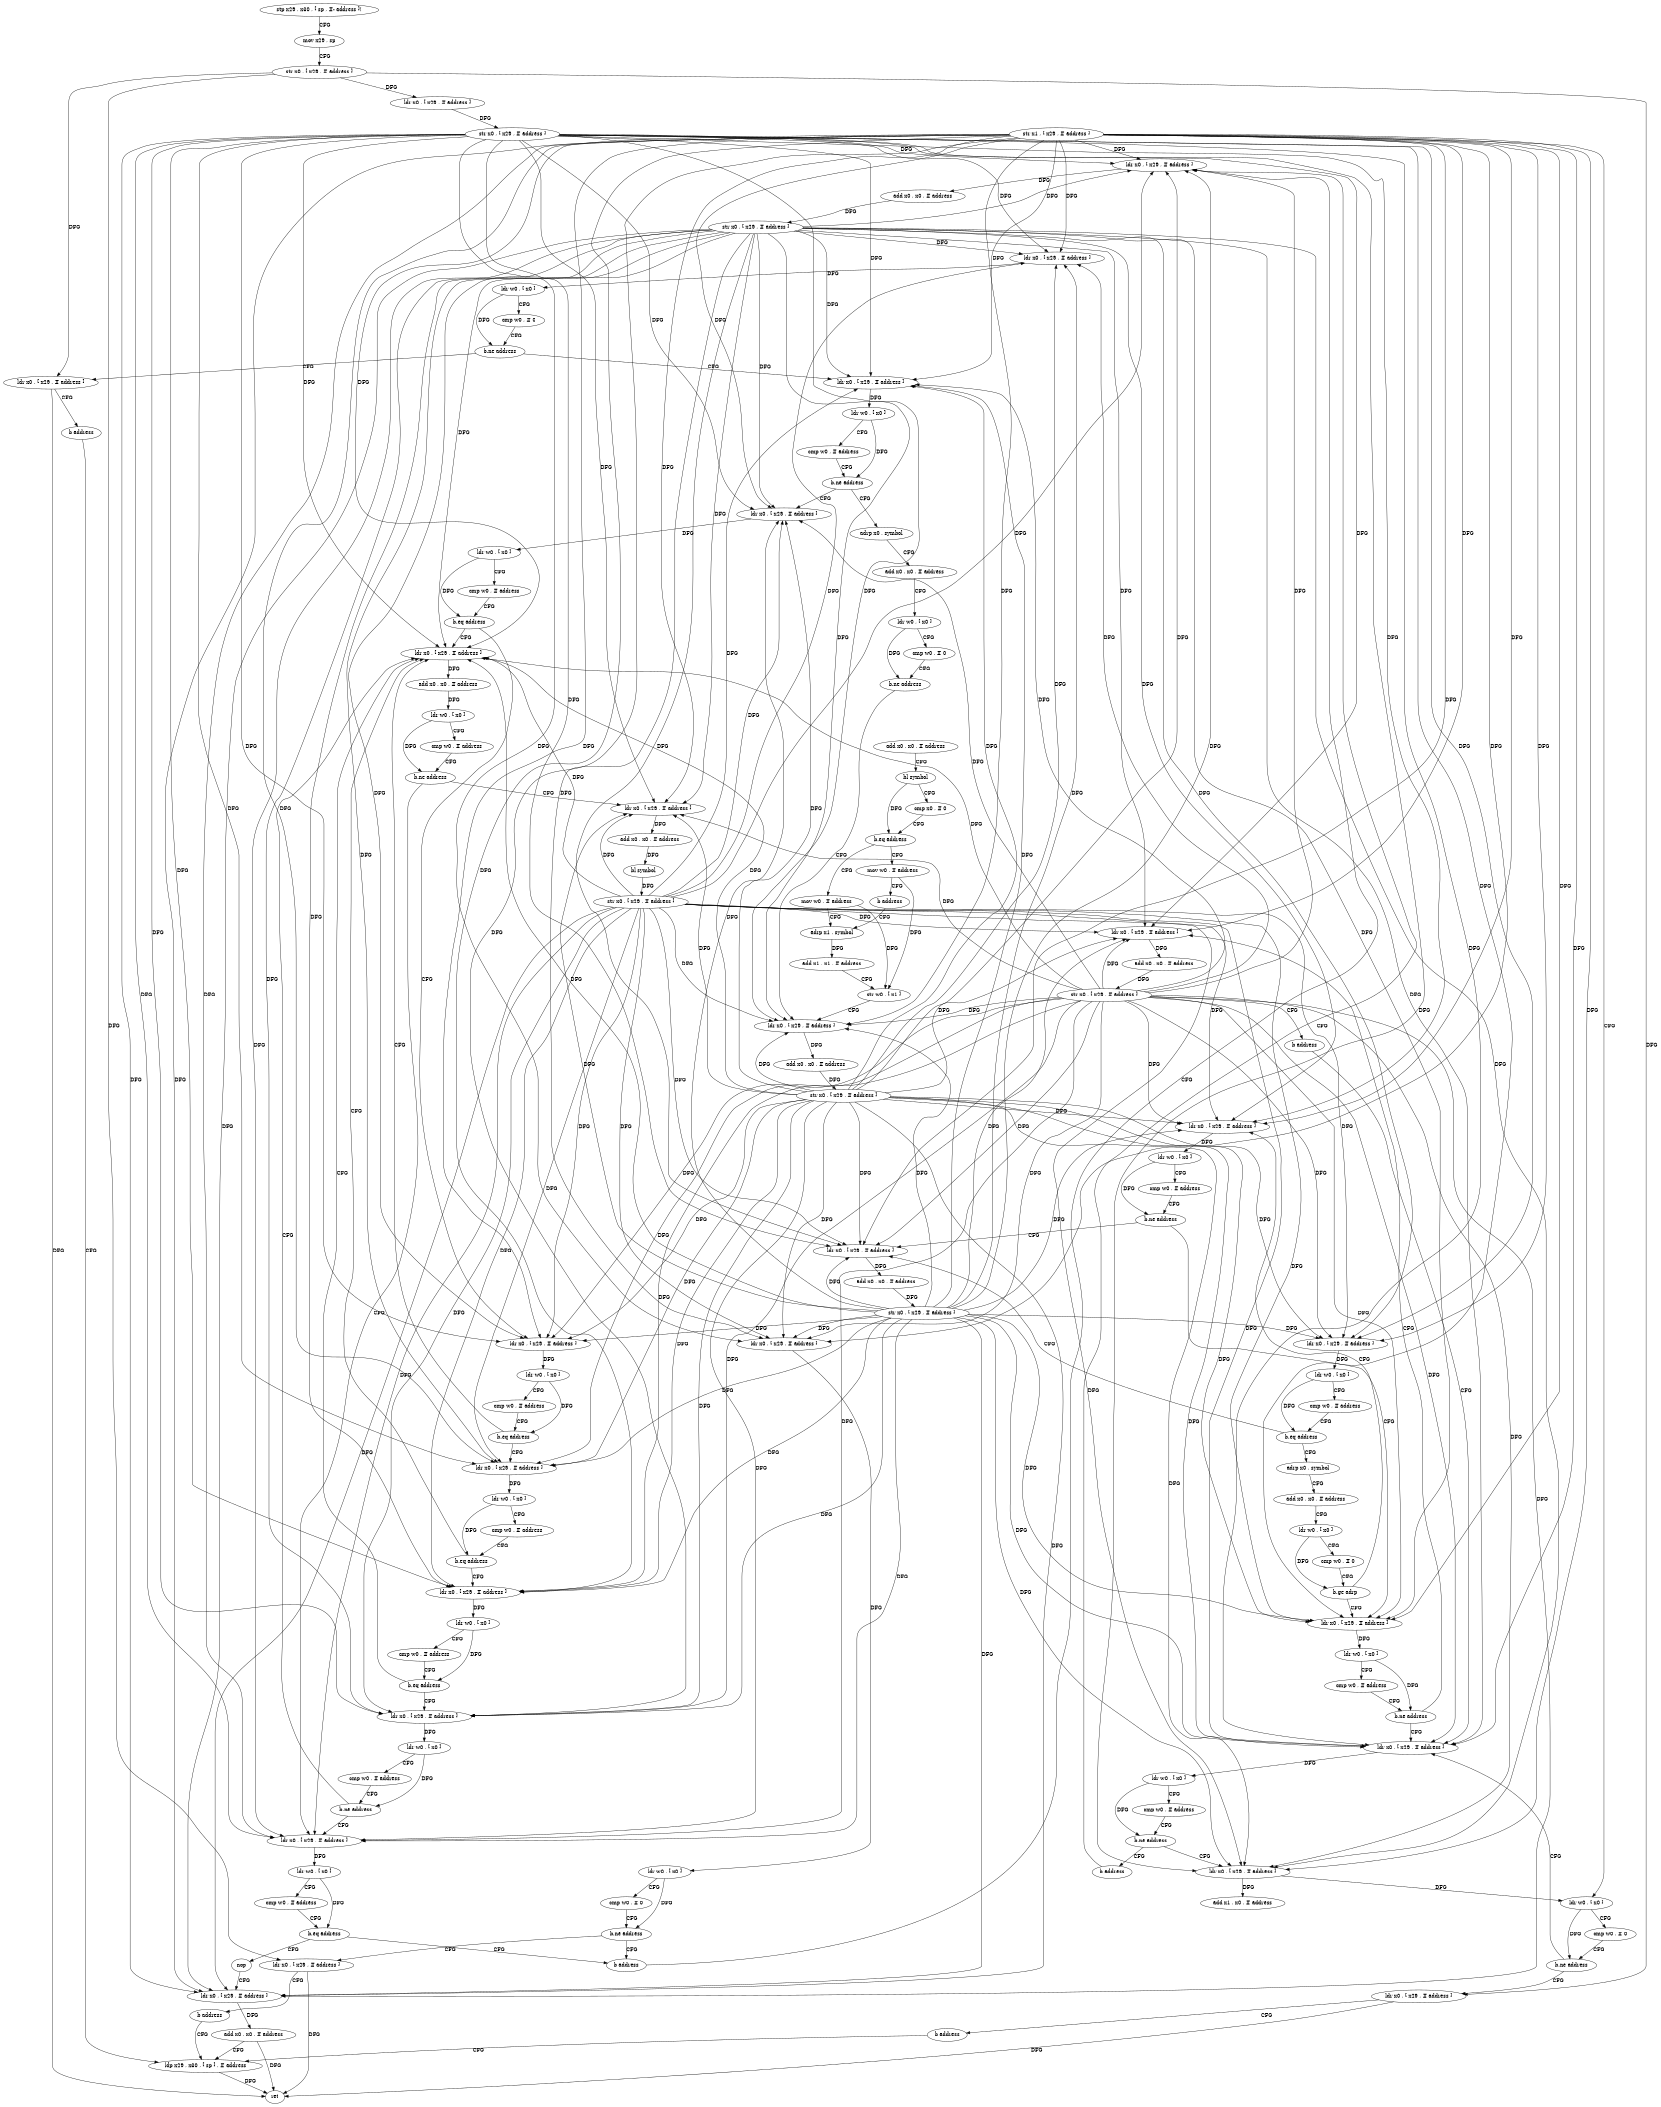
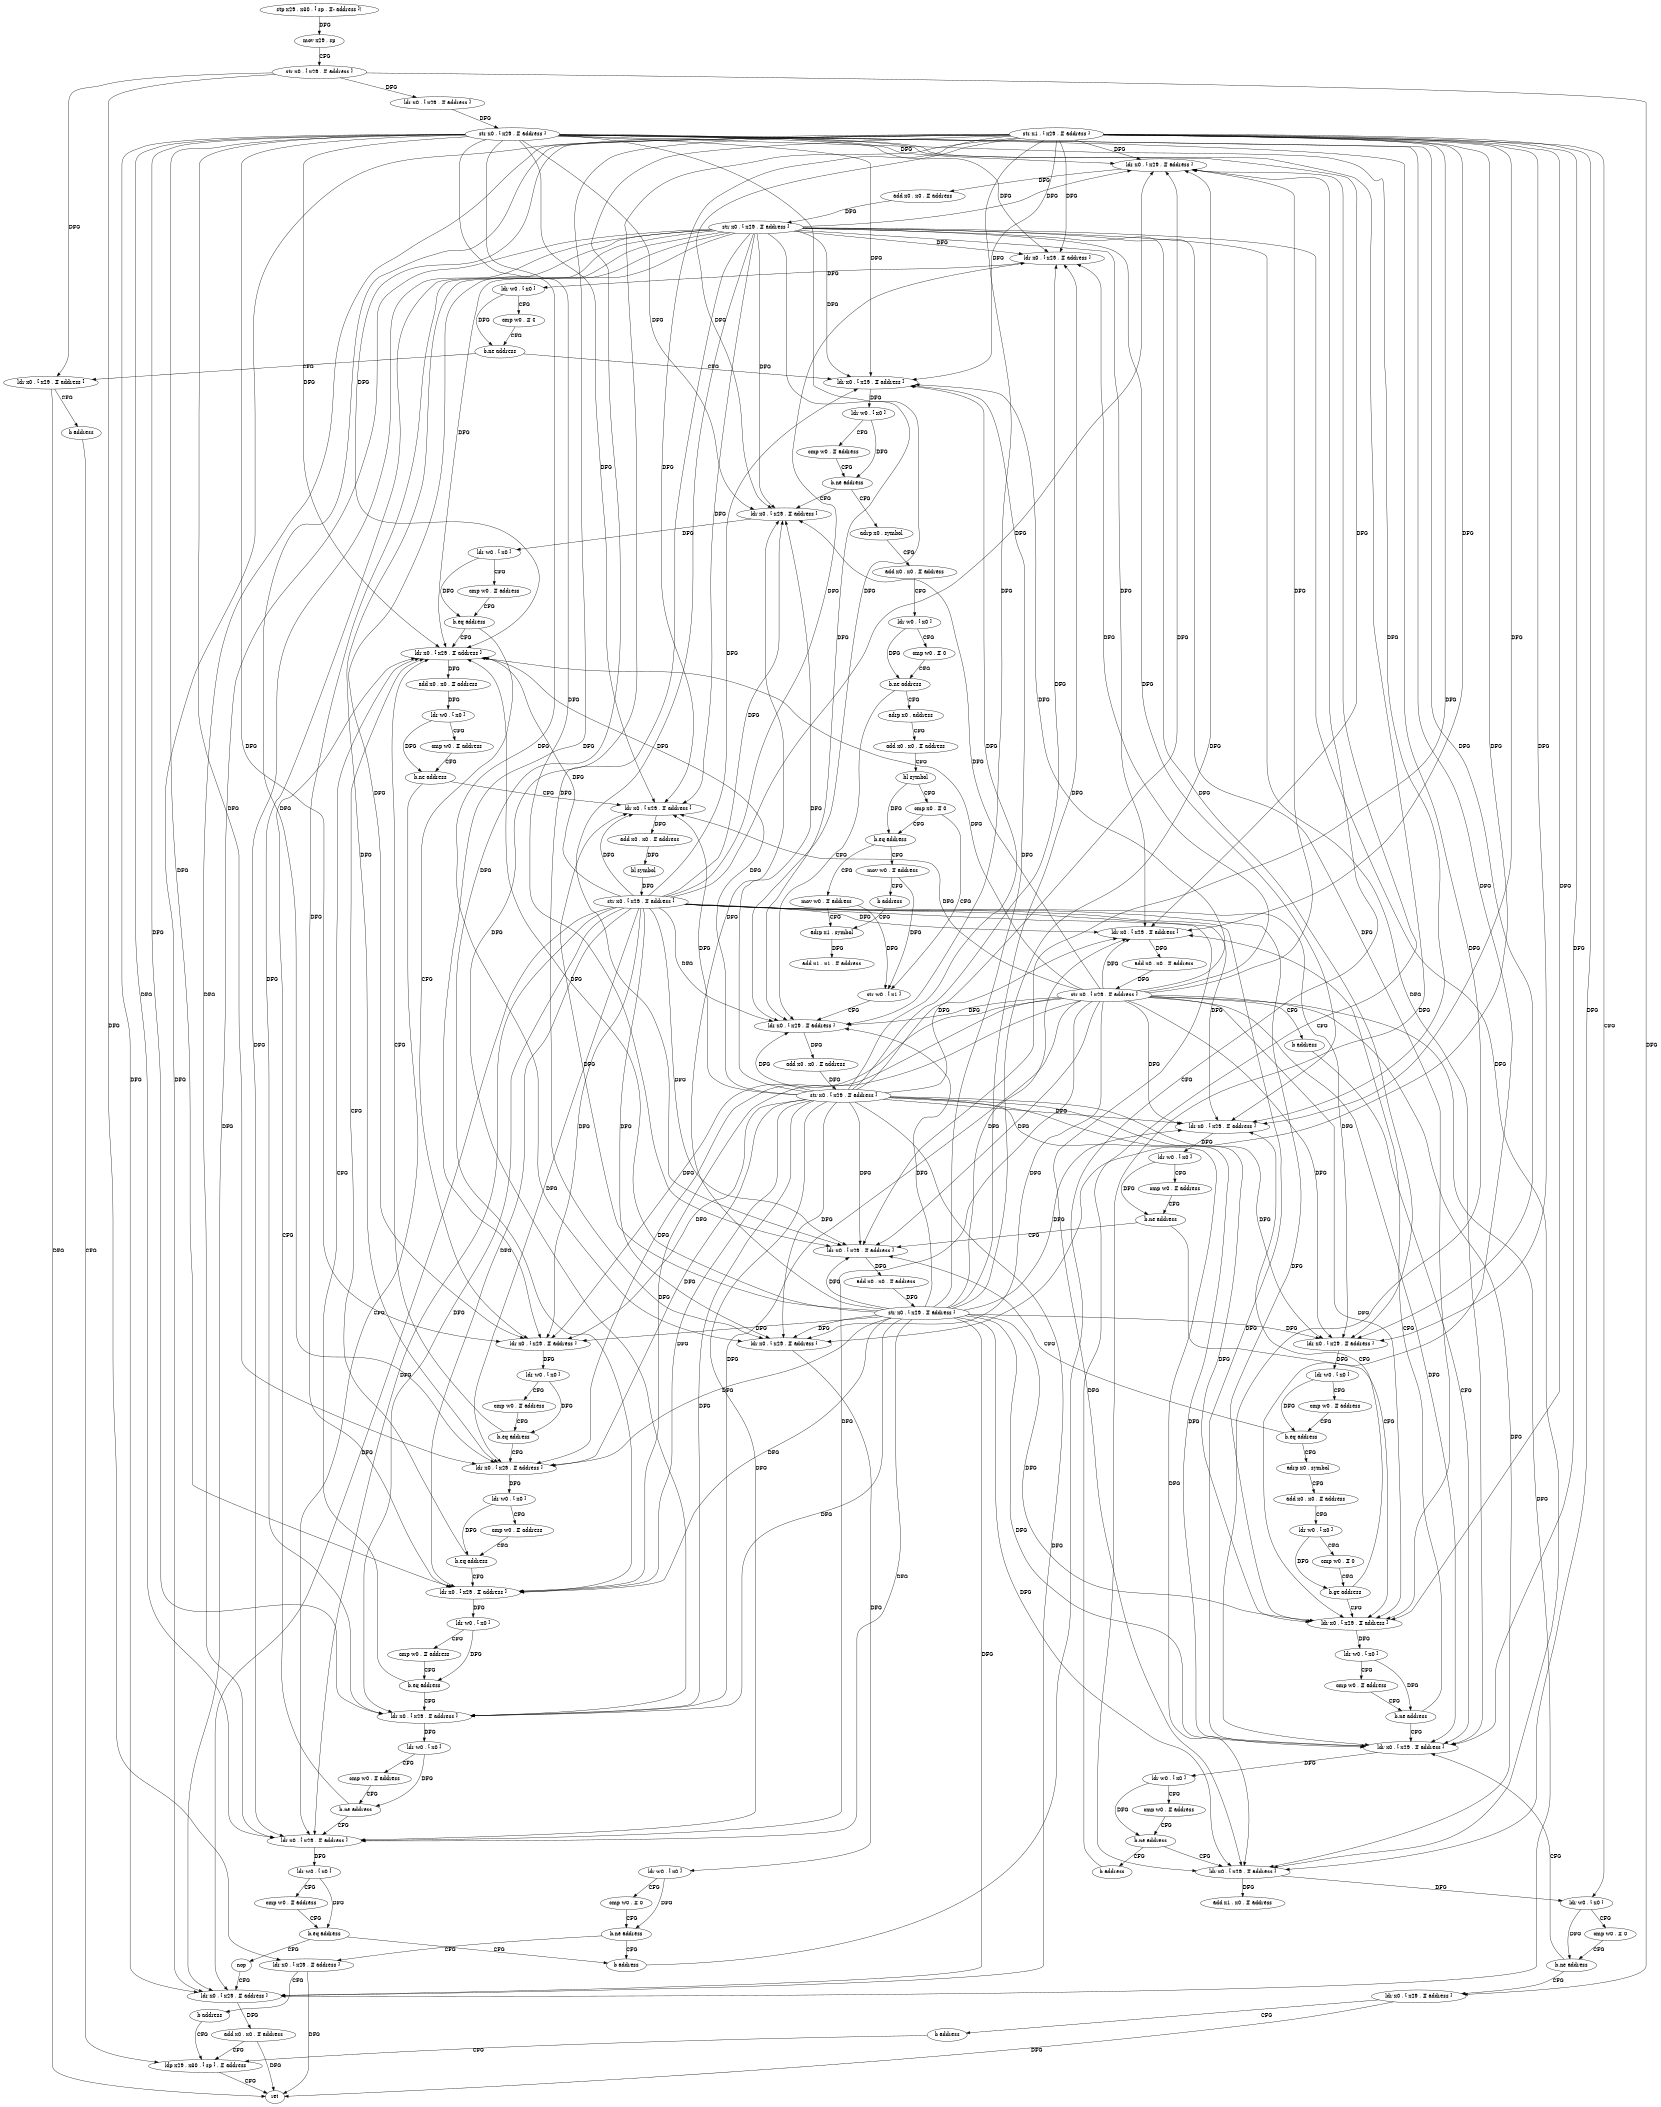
(325, 26) -> (325, 26)
none -> (911, 716)
(857, 979) -> (956, 907)
(1345, 1593) -> (1345, 1593)
(250, 2082) -> (250, 2082)
